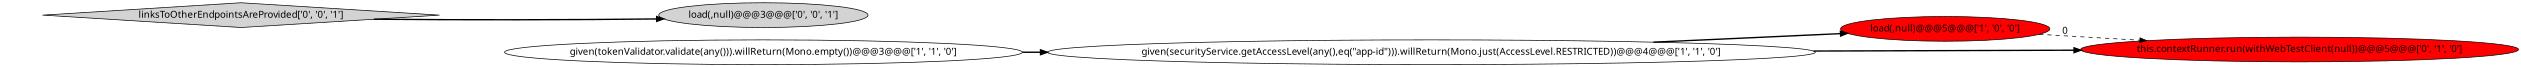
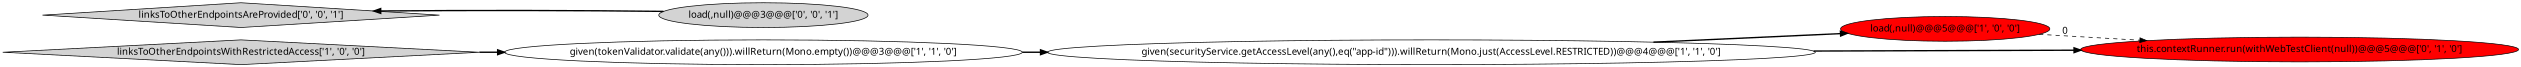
(515, 20) -> (522, 10)
none -> (241, 52)
